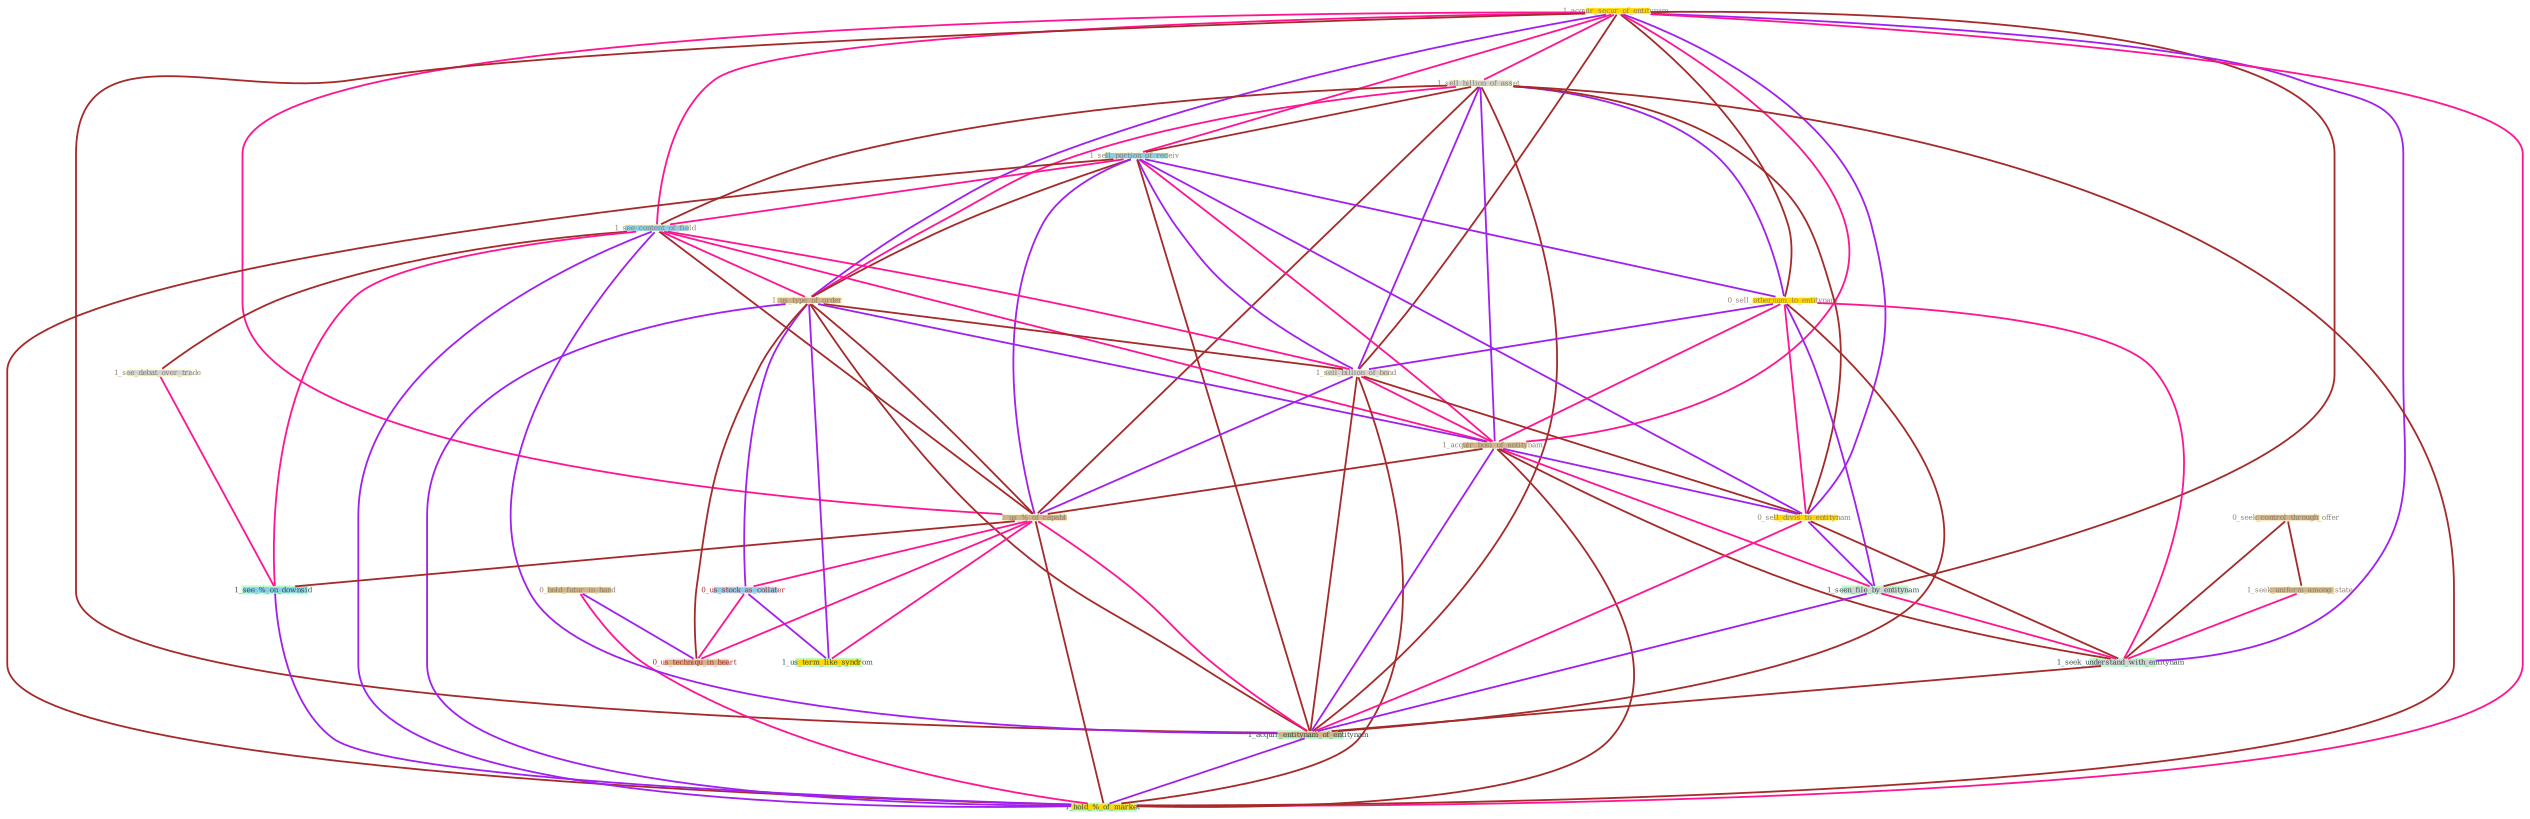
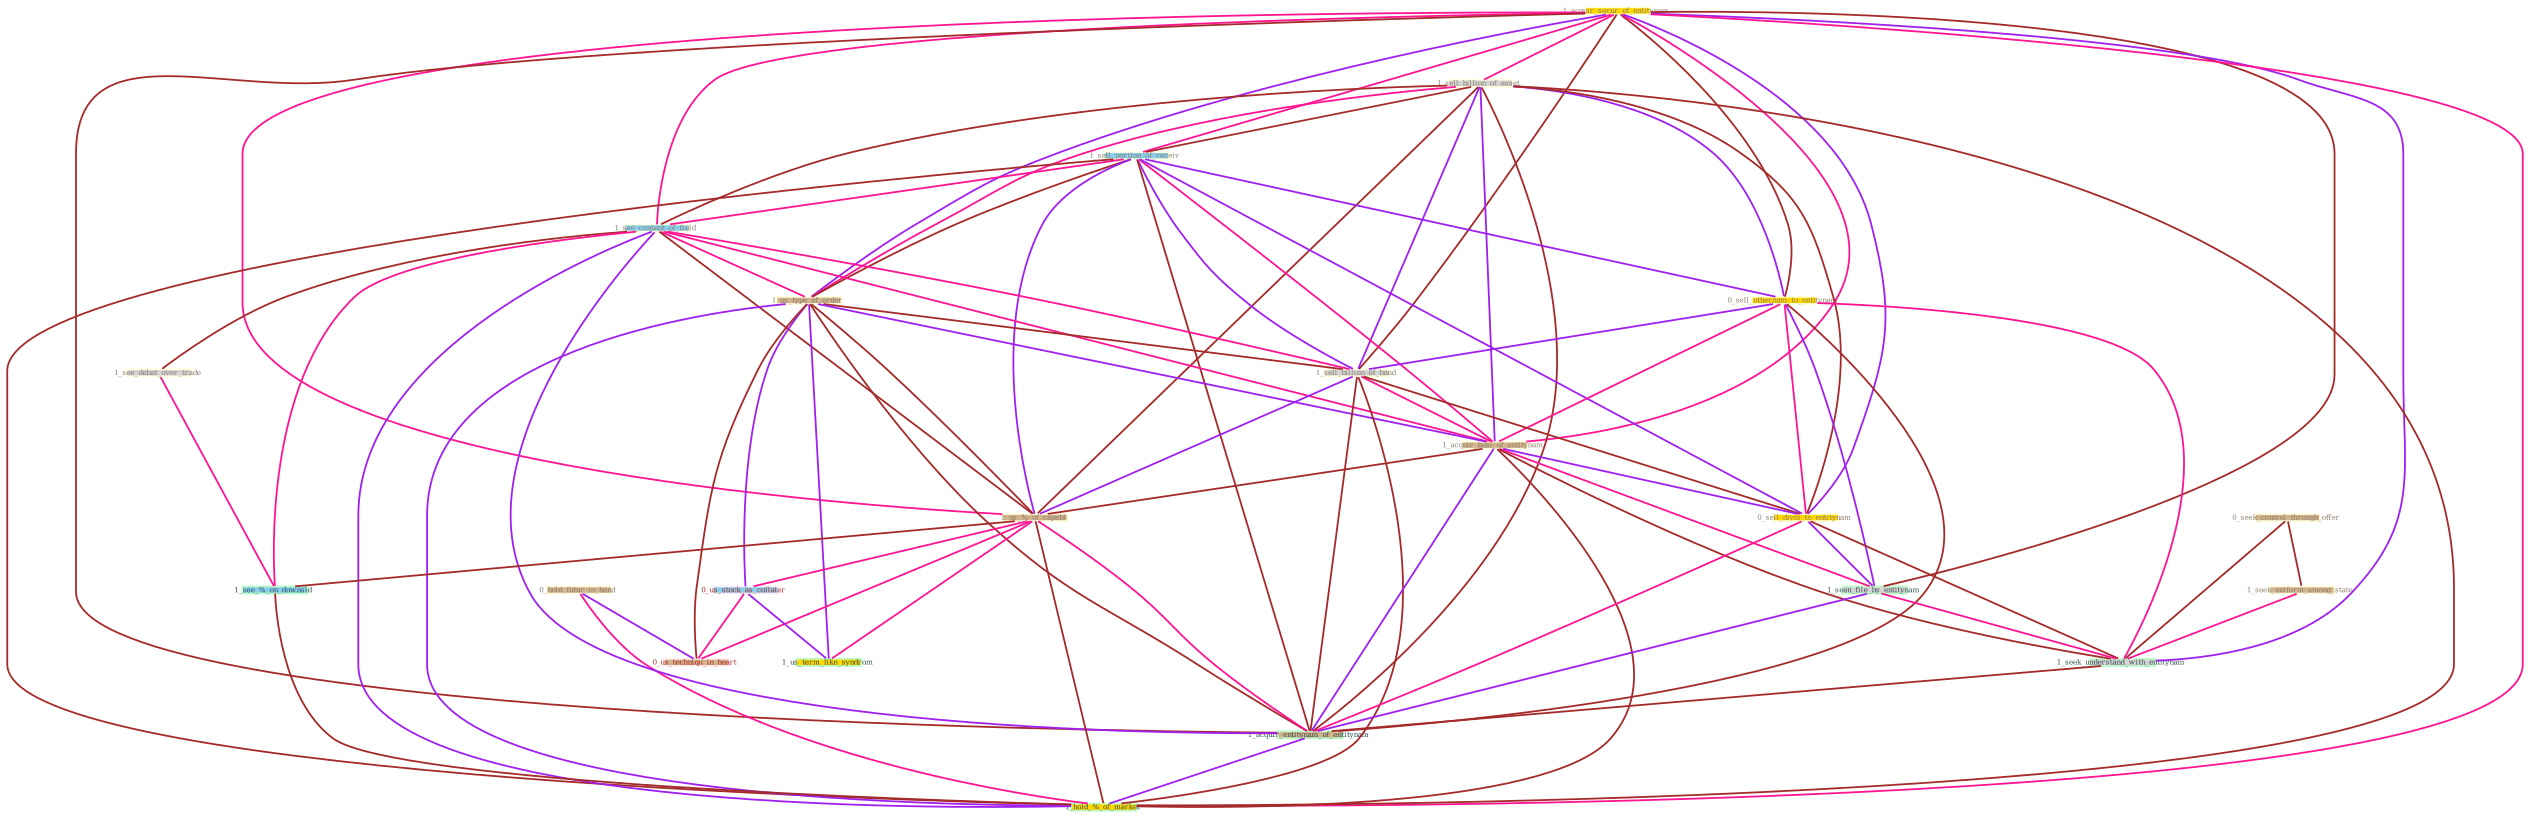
(620, 783) -> (620, 783)
